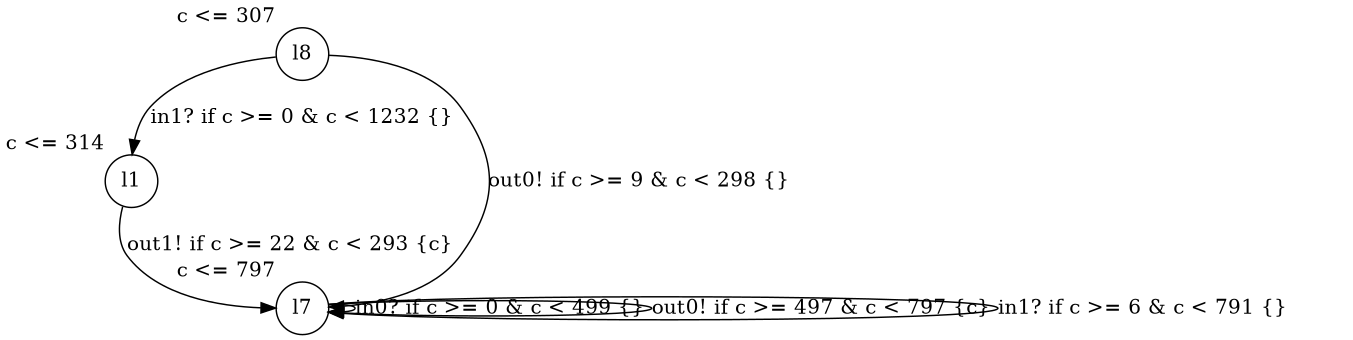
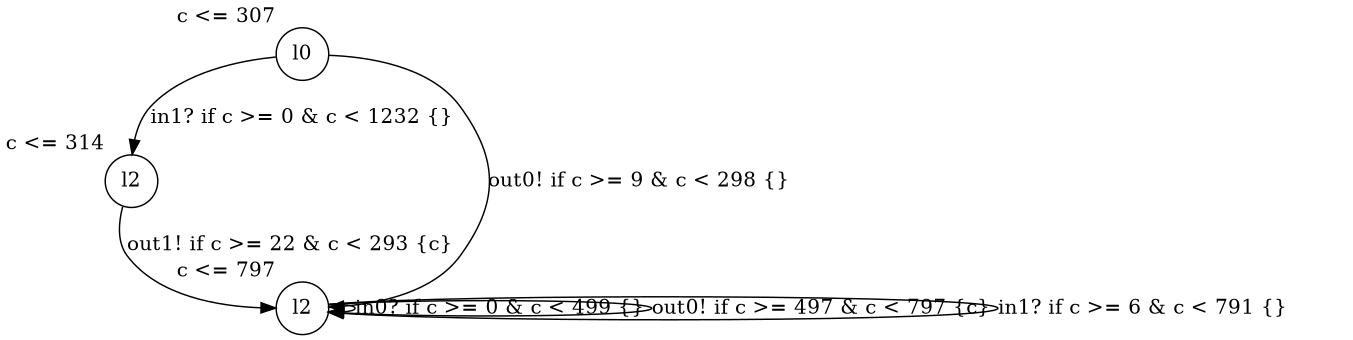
(302, 54) -> (302, 54)
(132, 181) -> (132, 181)
(302, 308) -> (302, 308)
